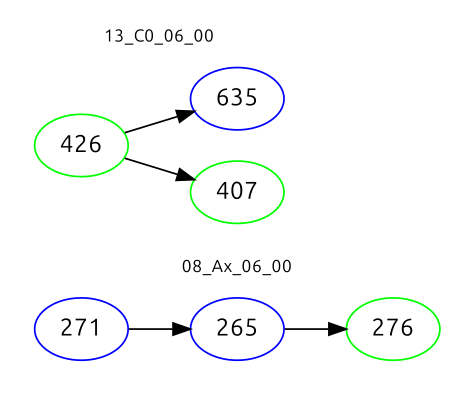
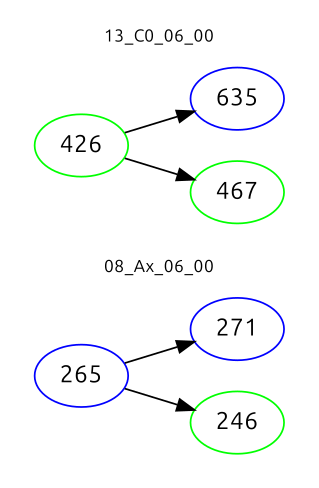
(237, 192) -> (237, 192)
(151, 329) -> (151, 355)
(393, 329) -> (237, 423)
